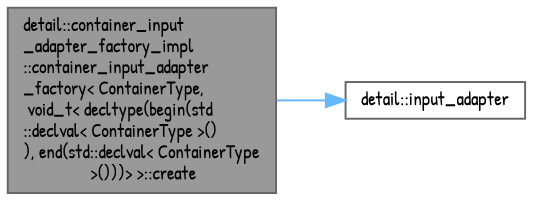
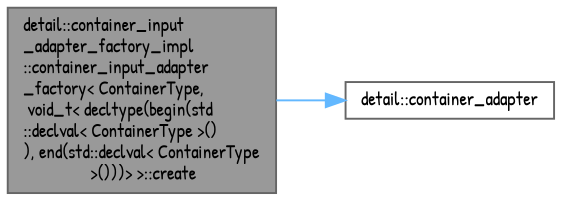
(435, 100) -> (450, 100)
